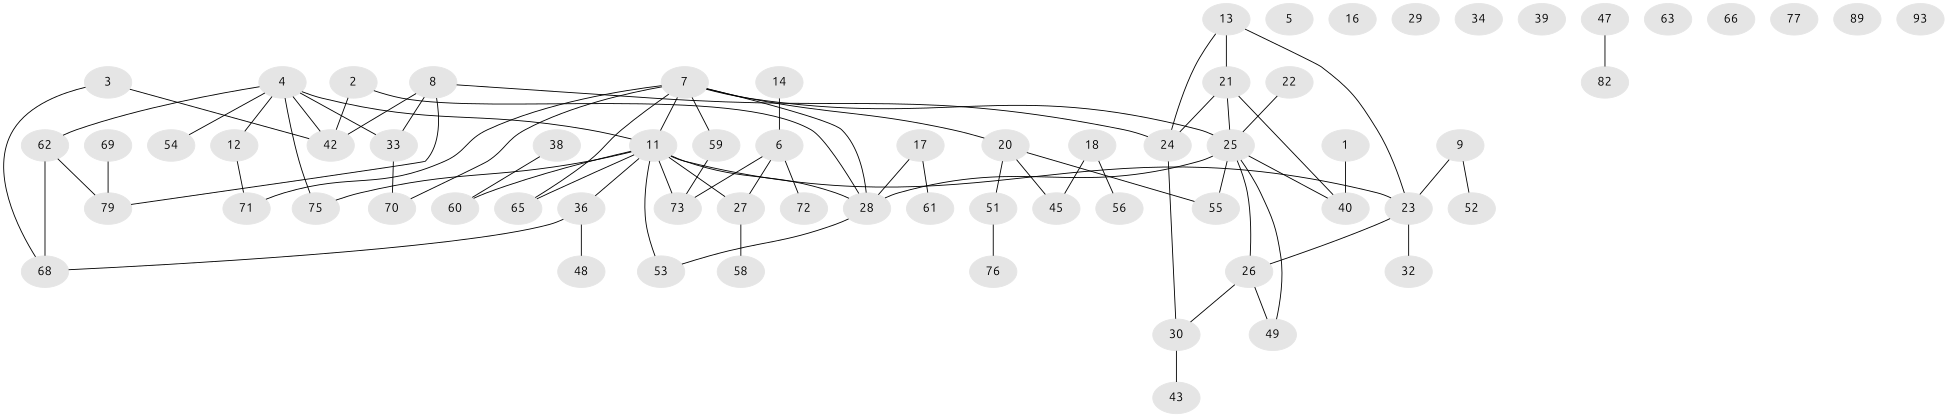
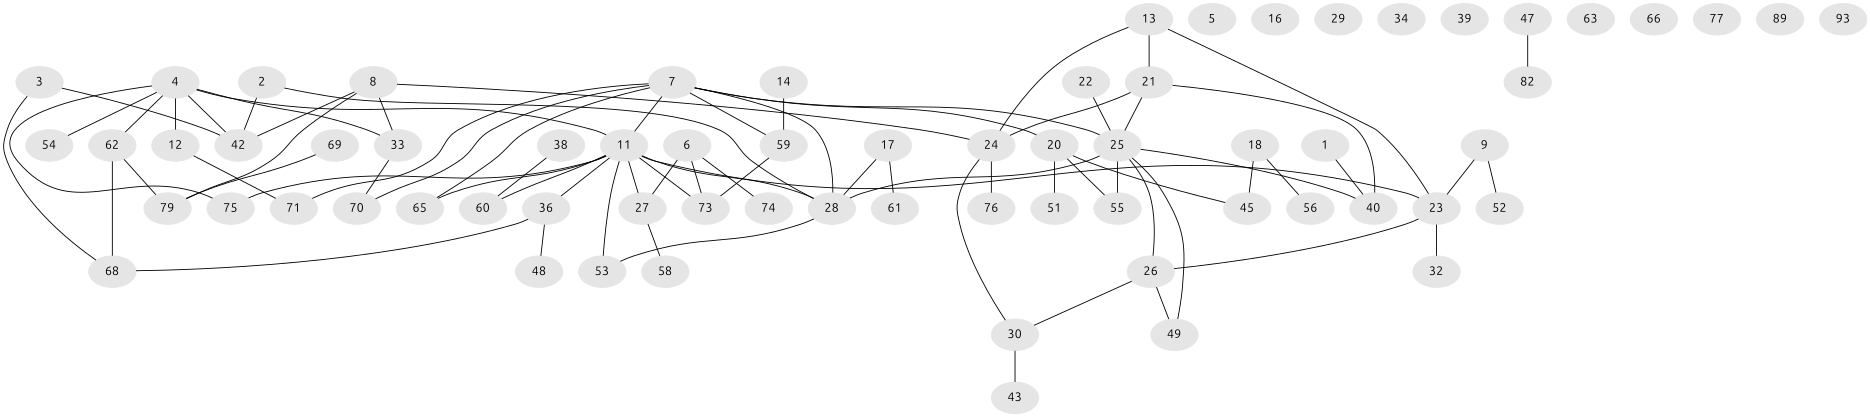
(779, 114) -> (784, 119)
(804, 209) -> (769, 209)
(993, 240) -> (991, 171)
